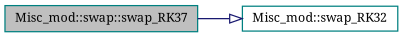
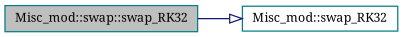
(101, 19) -> (101, 19)
